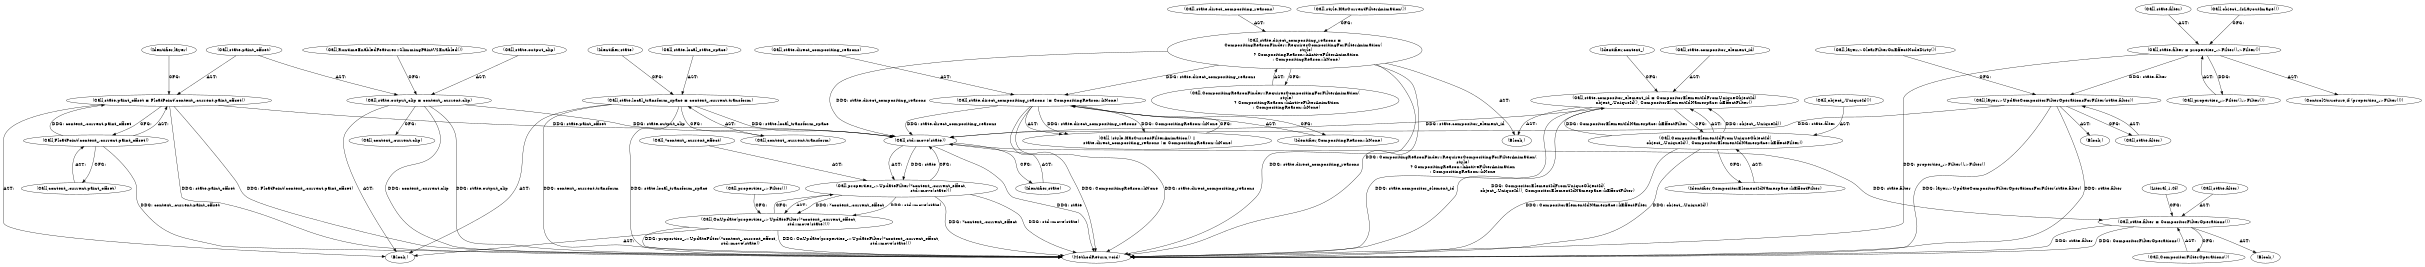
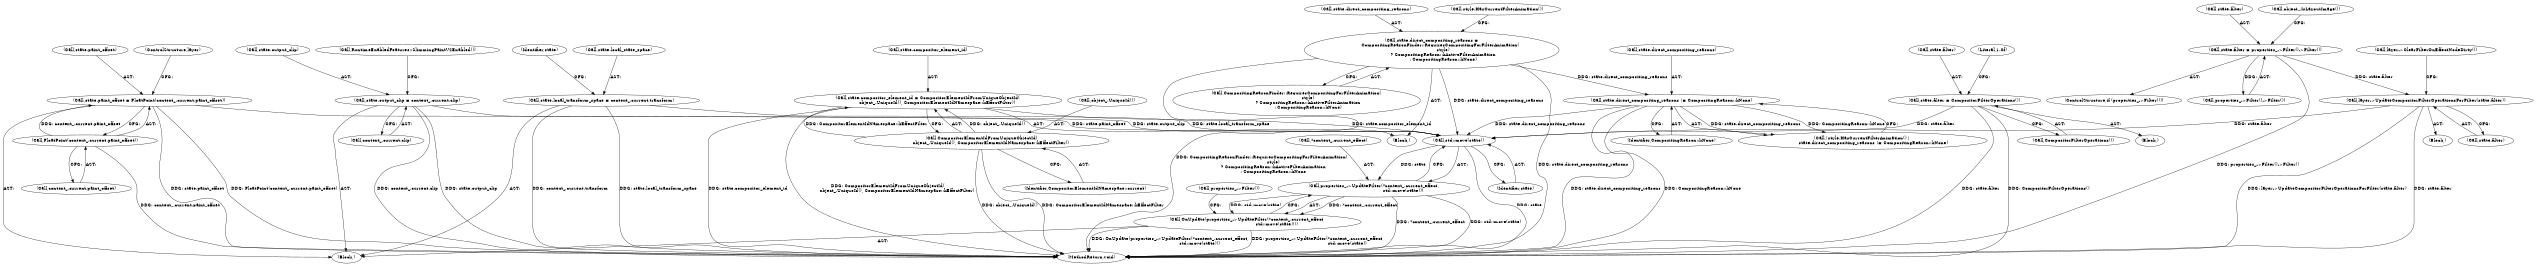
(169, 50) -> (173, 50)
(1622, 50) -> none
(326, 76) -> (400, 124)
(793, 141) -> none
(1530, 151) -> (1727, 131)
(1755, 189) -> (1085, 189)
